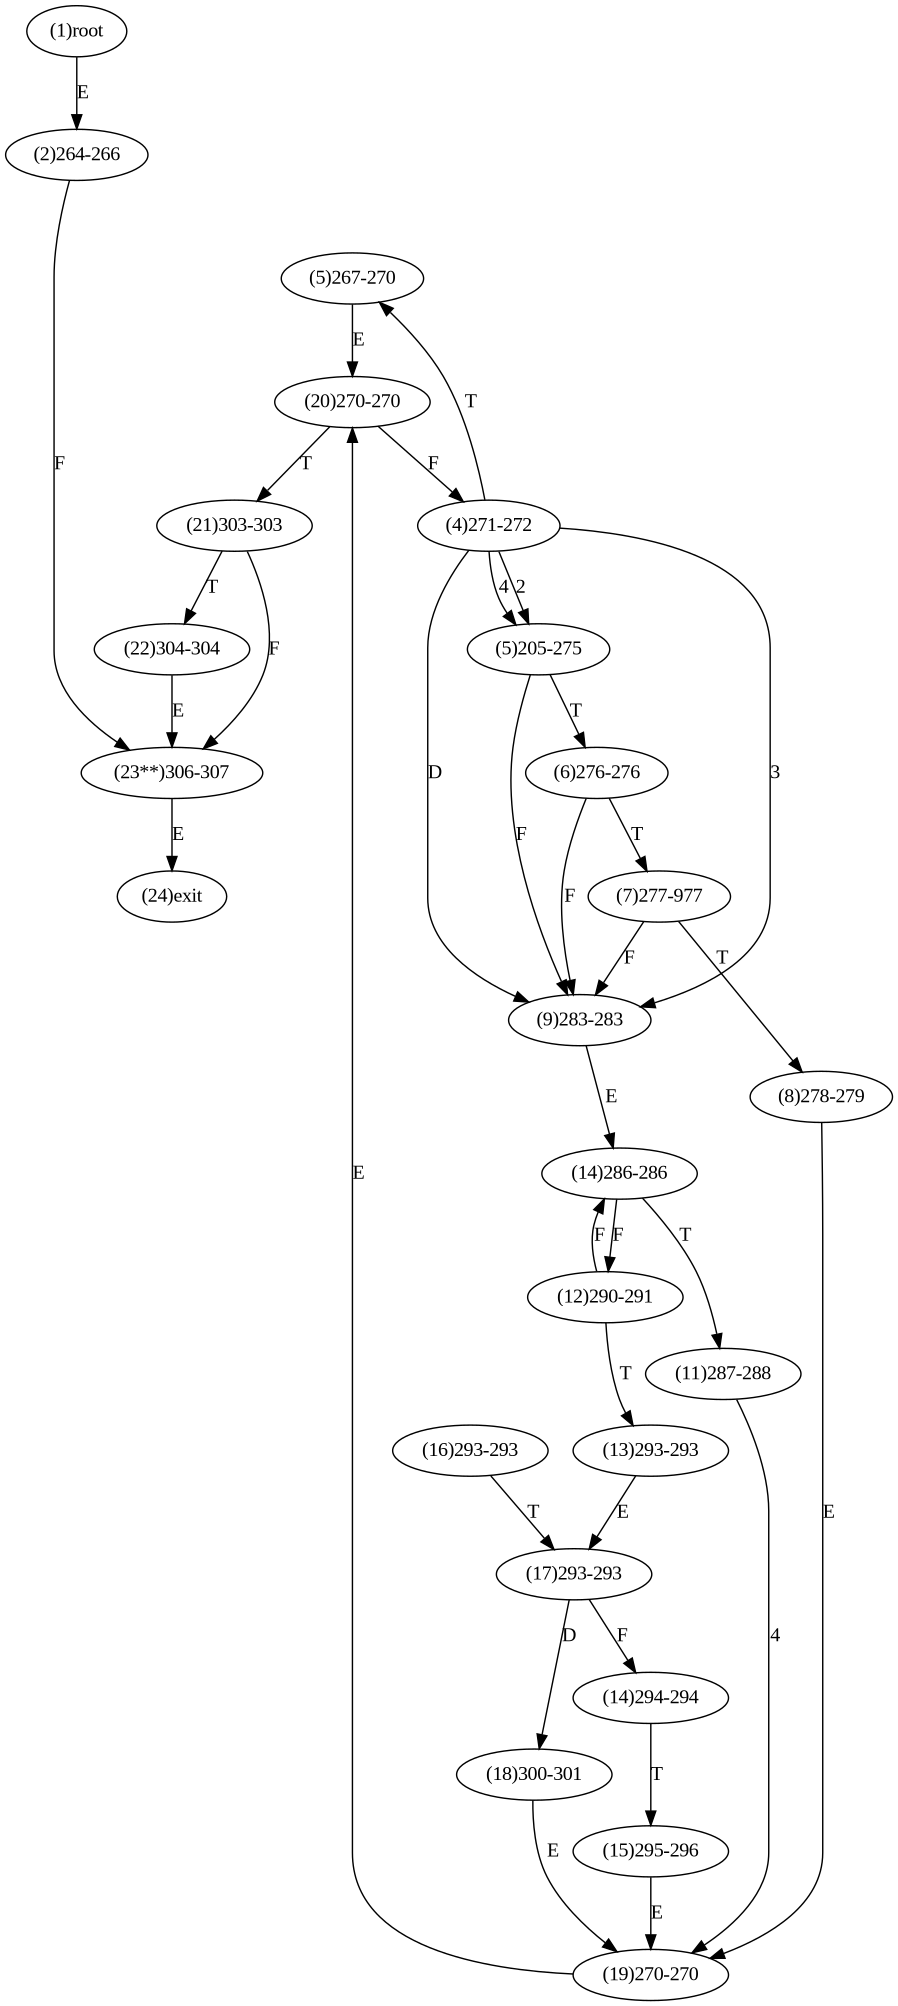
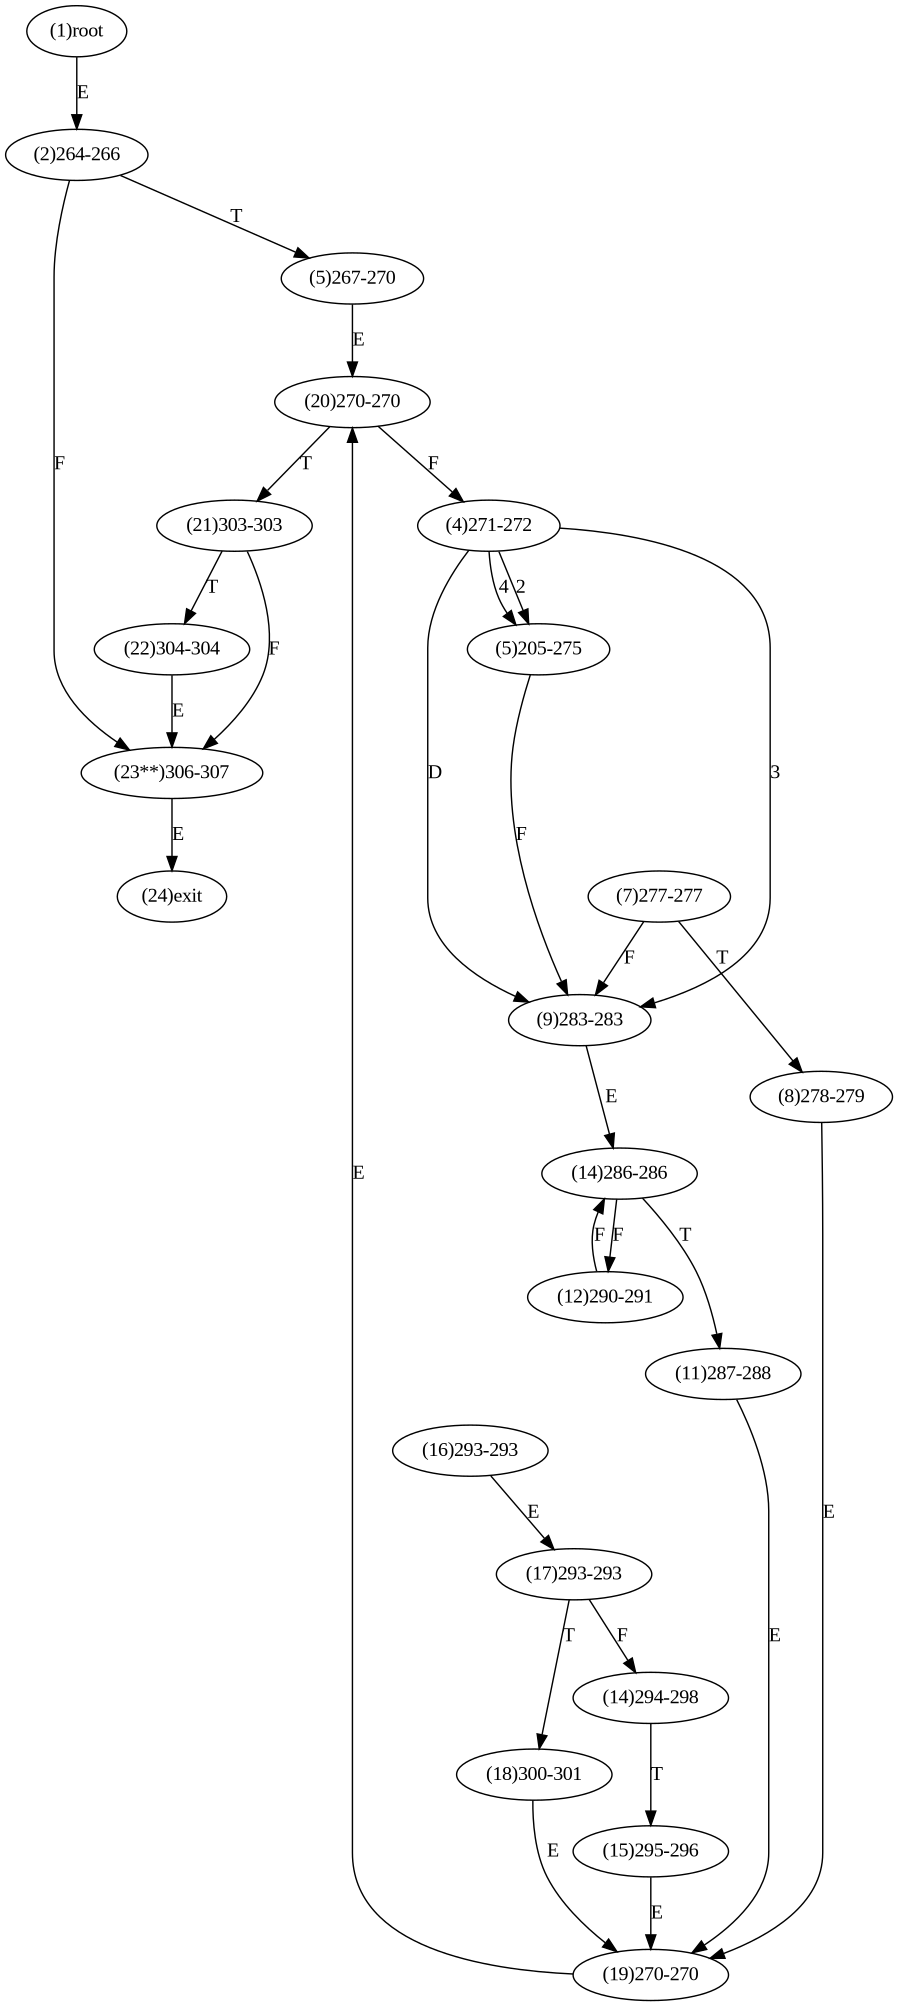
(454, 398) -> (208, 214)
(597, 773) -> none
(659, 897) -> (659, 897)
(651, 1451) -> none
(534, 1512) -> (534, 1512)
(569, 1636) -> (569, 1636)
(775, 1636) -> (775, 1636)
(651, 1698) -> (651, 1698)
